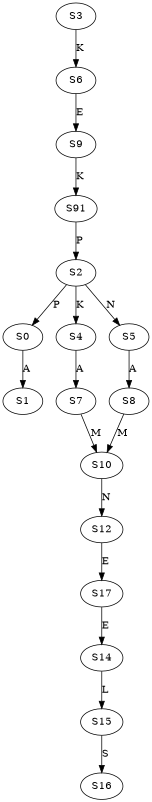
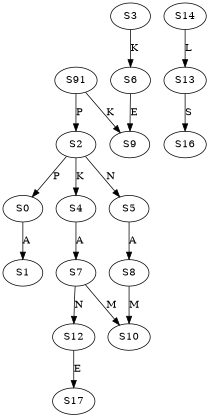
(76, 173) -> (100, 110)
(102, 494) -> (74, 301)
(102, 622) -> none
(102, 722) -> (185, 80)
